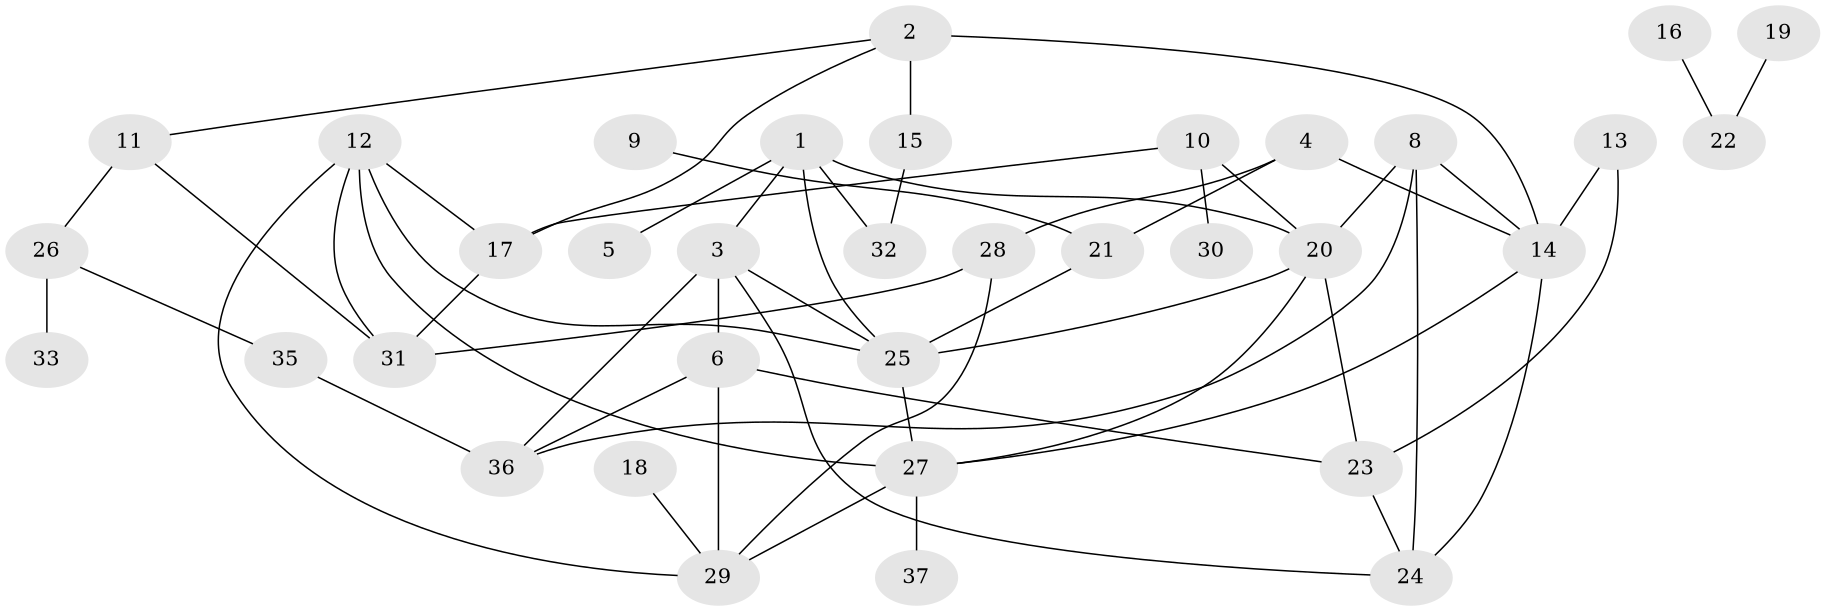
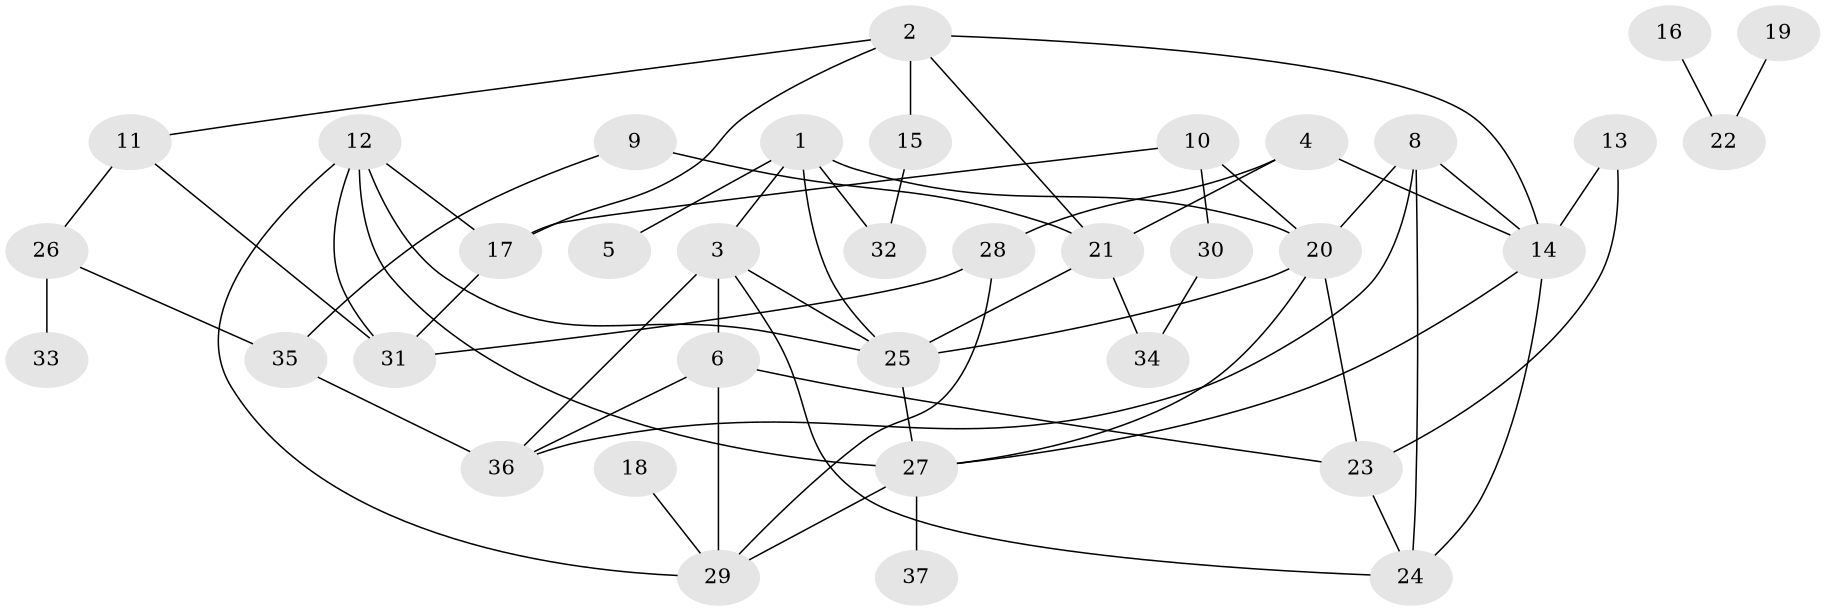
none -> (1007, 142)
none -> (441, 227)
none -> (1148, 360)
